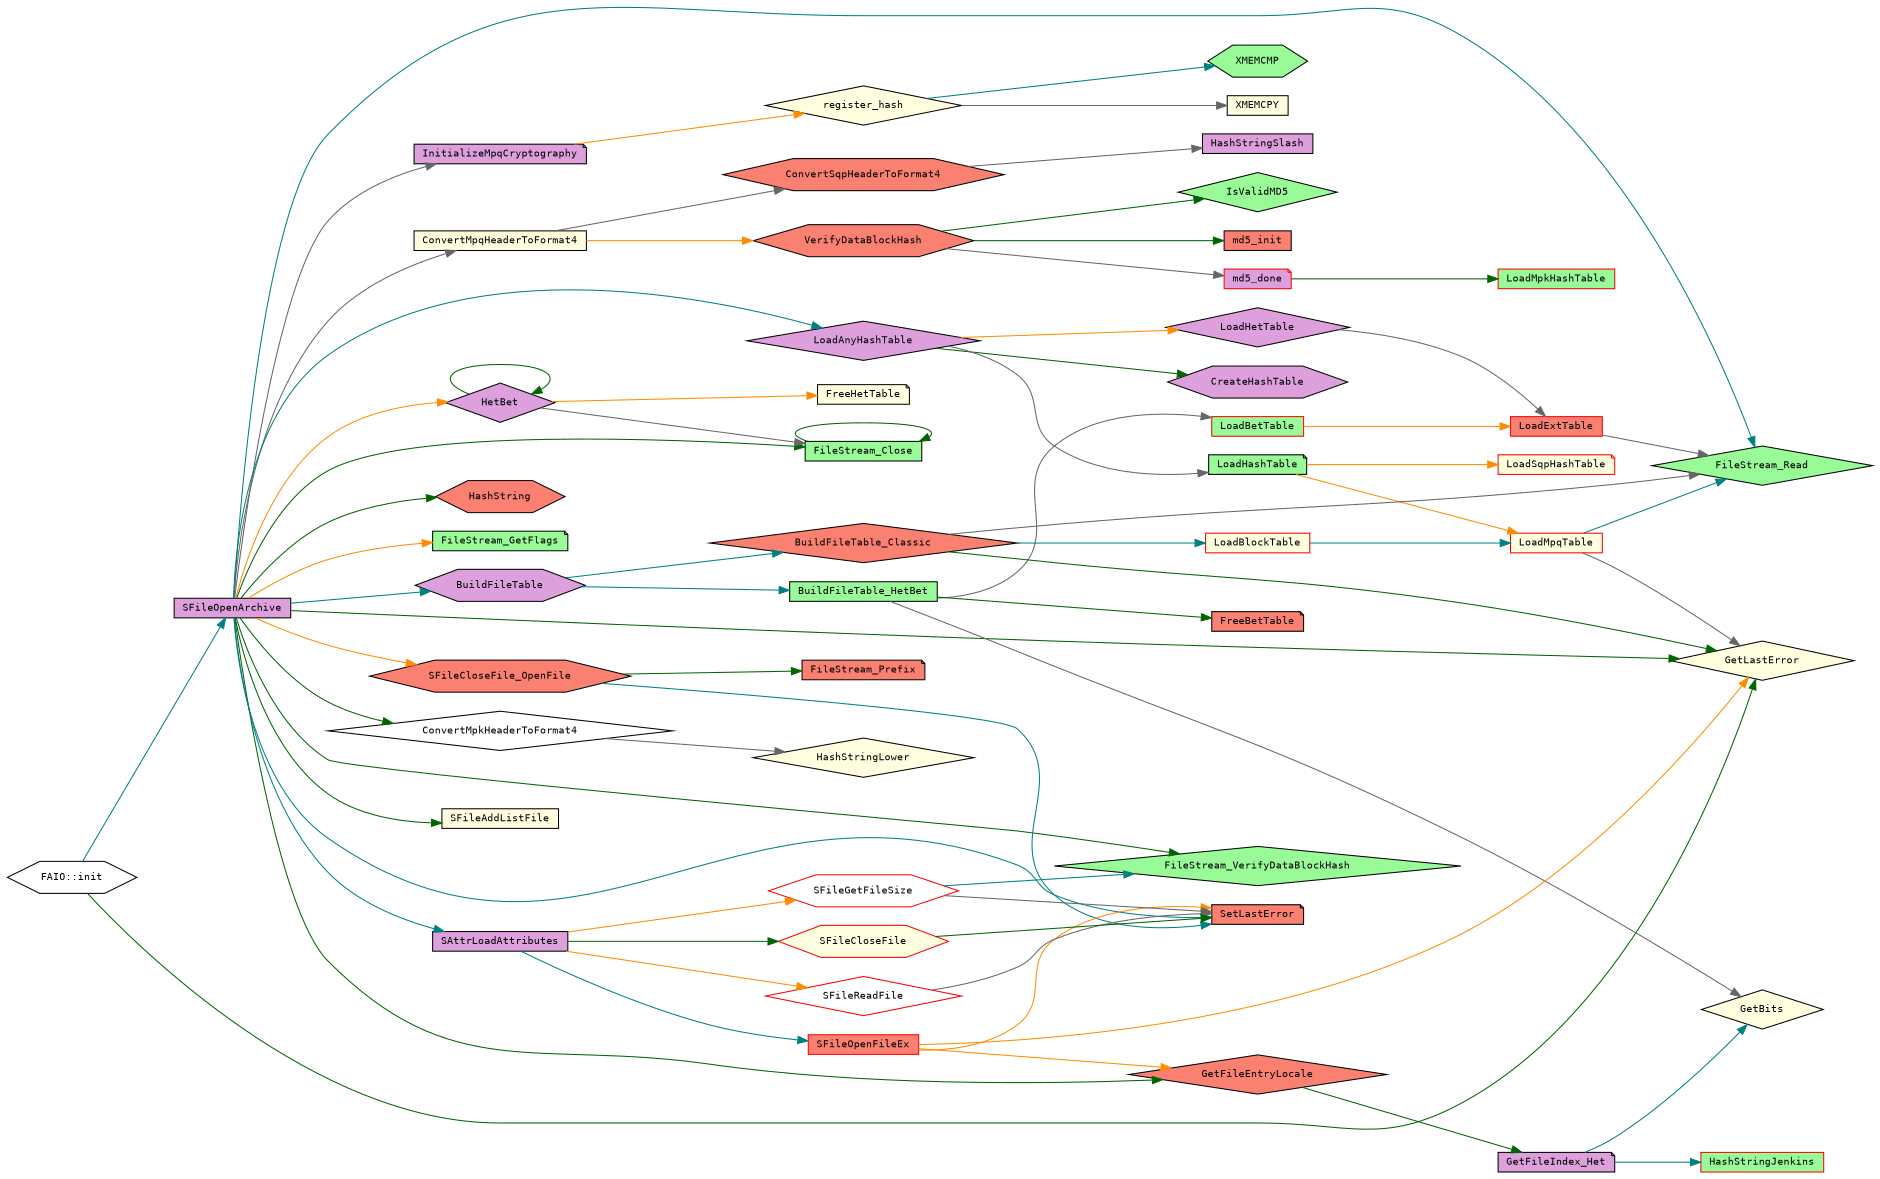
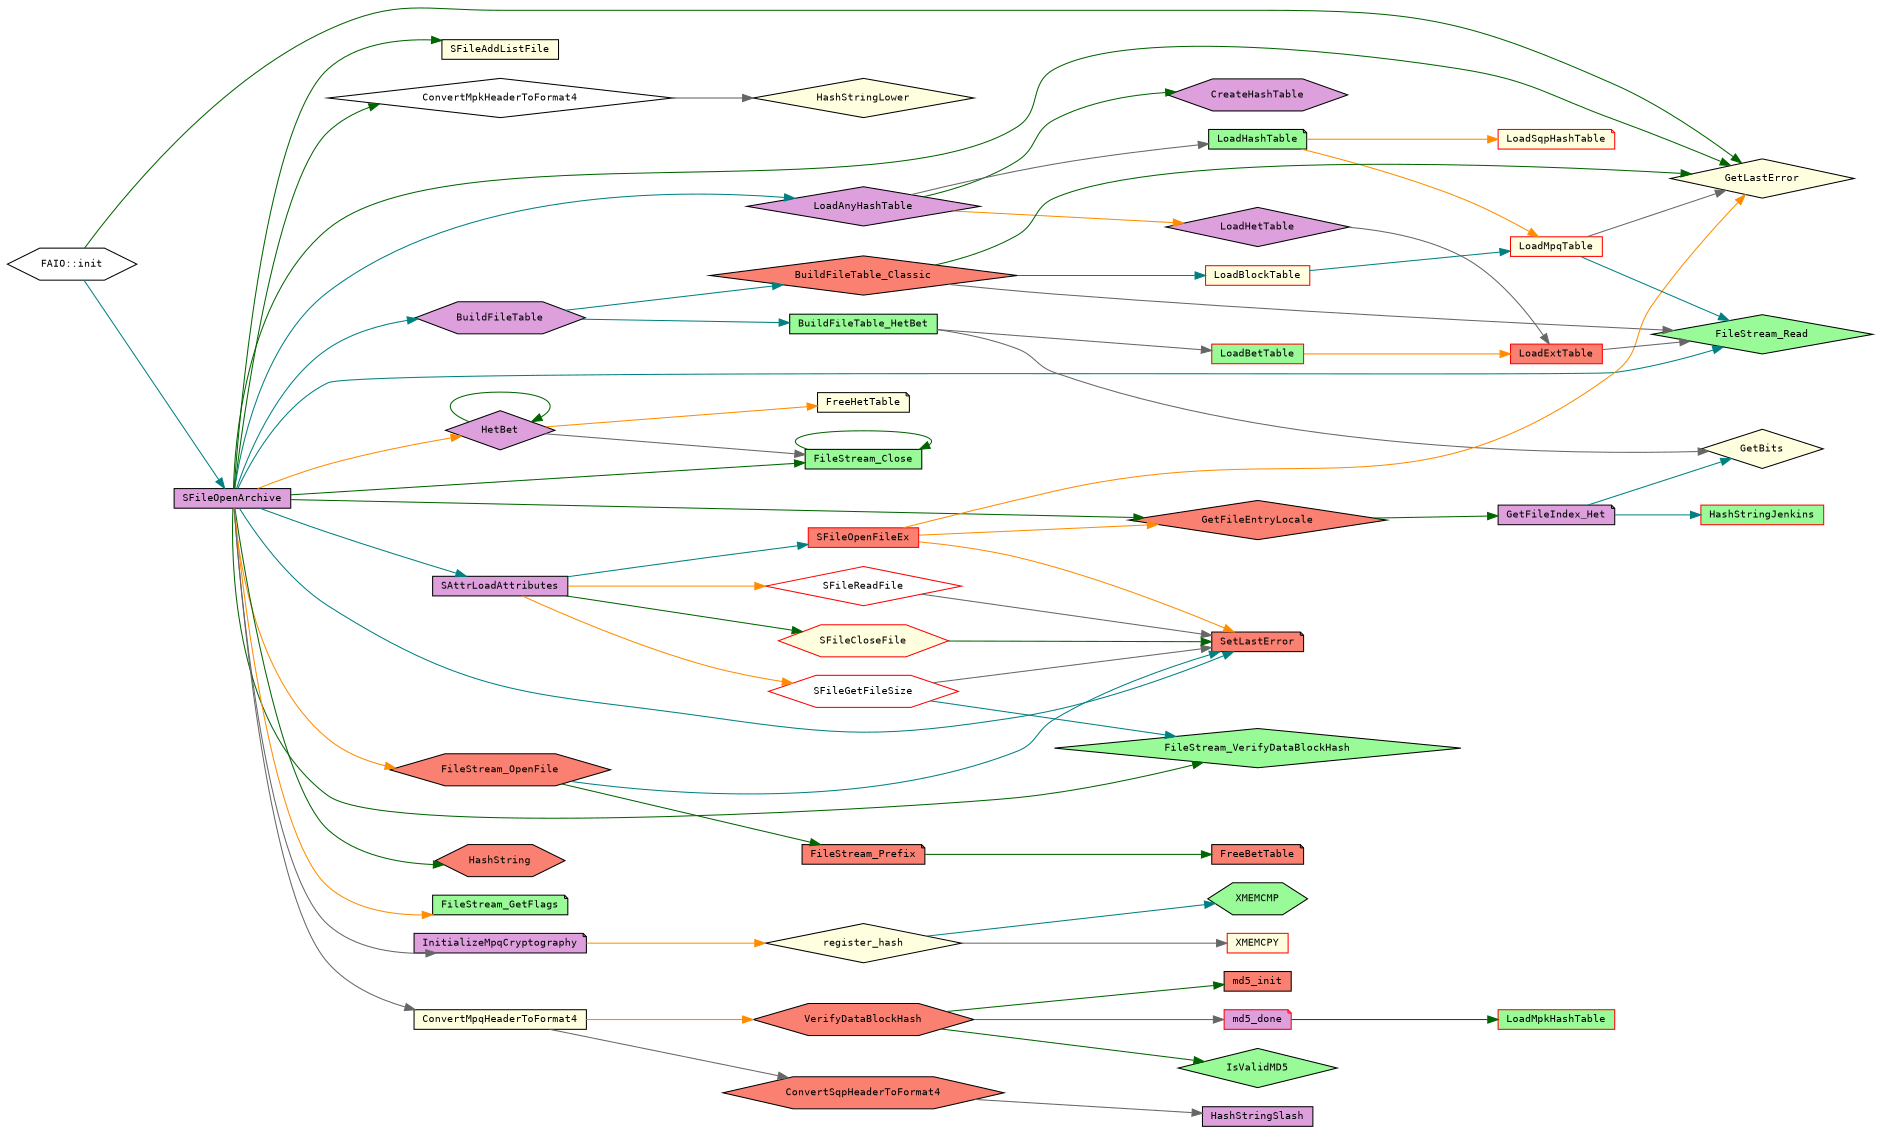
(1258, 105) -> (1258, 943)
(1069, 607) -> (1063, 854)
(500, 676) -> (500, 770)
